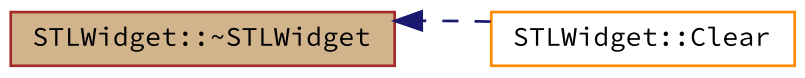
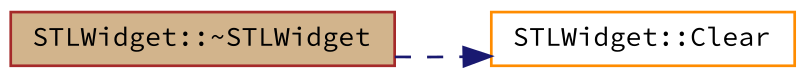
(456, 21) -> (429, 57)
